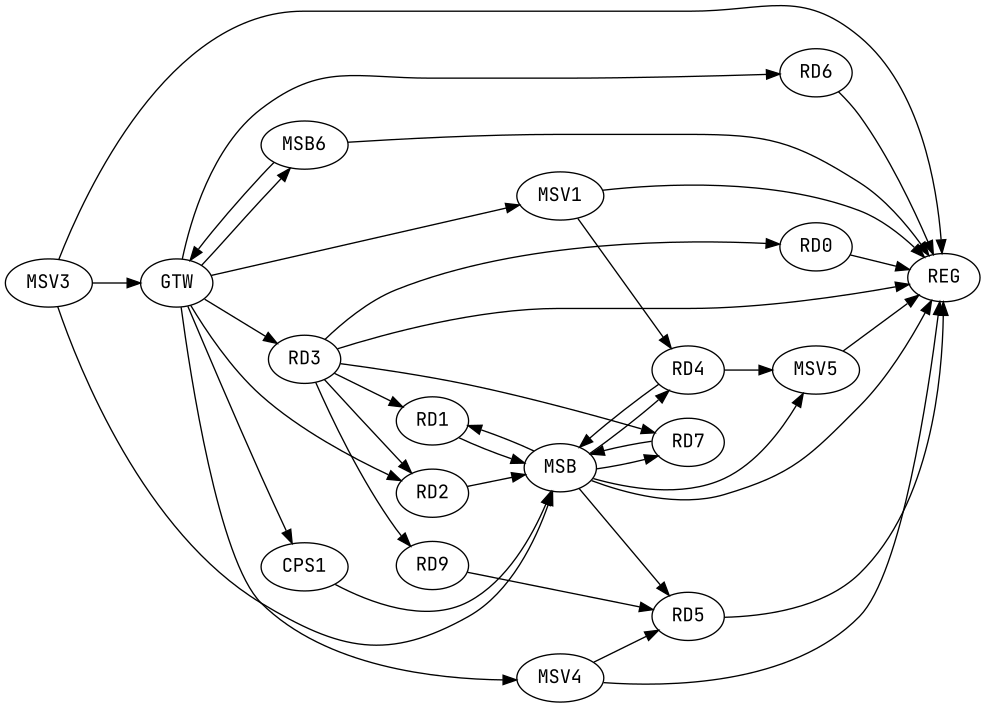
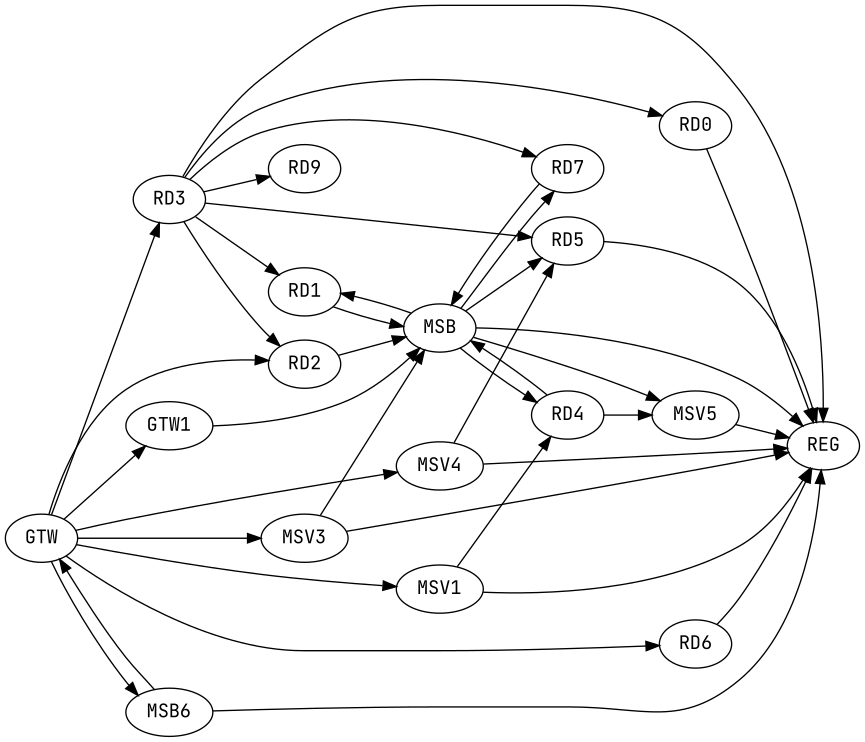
(110, 283) -> (163, 538)
(305, 567) -> (169, 426)
(554, 590) -> (362, 220)
